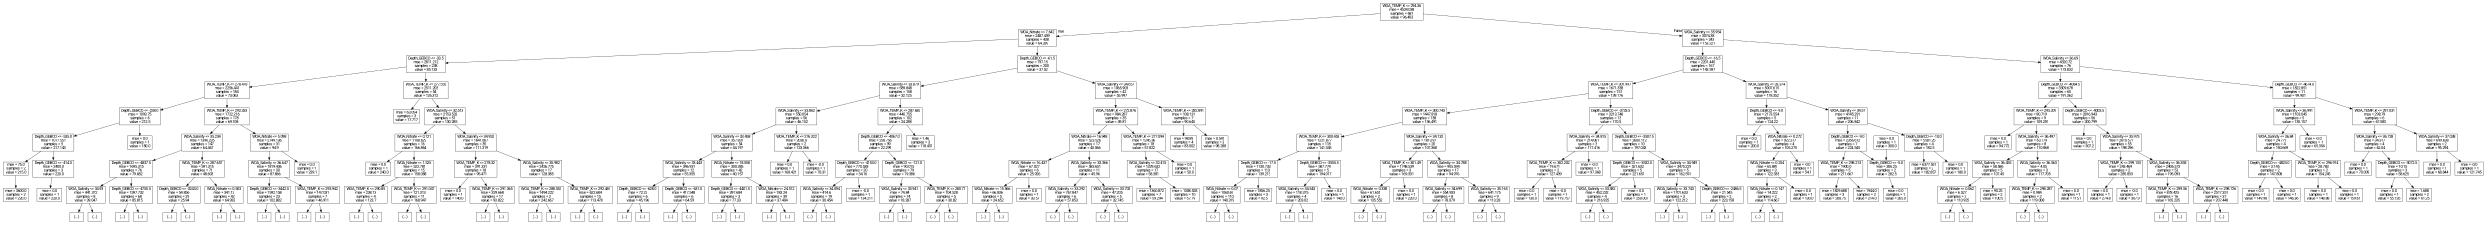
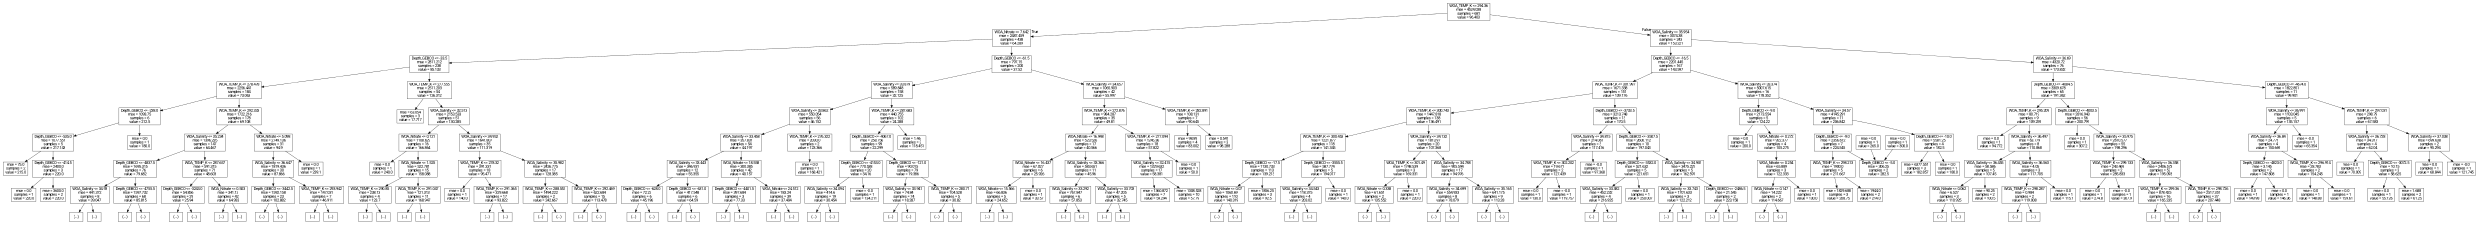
(816, 169) -> none
(1802, 169) -> none
(16, 180) -> (53, 181)
(1891, 181) -> (1873, 154)
